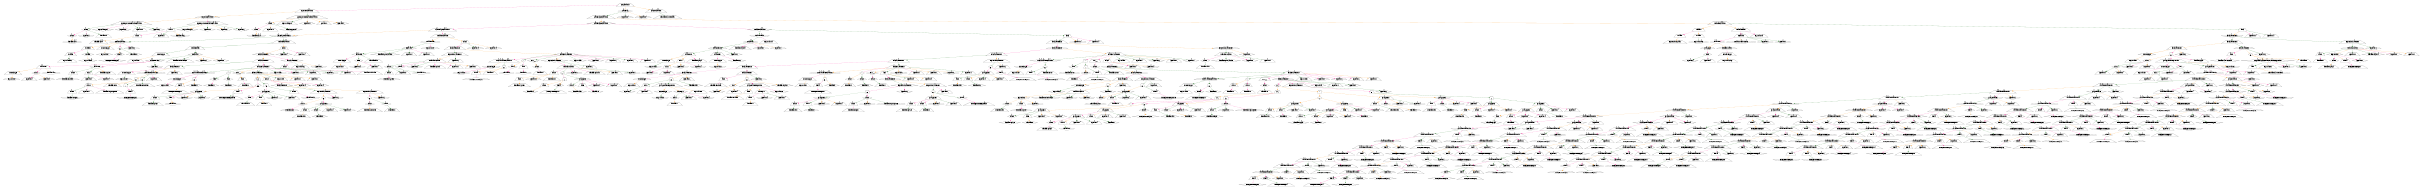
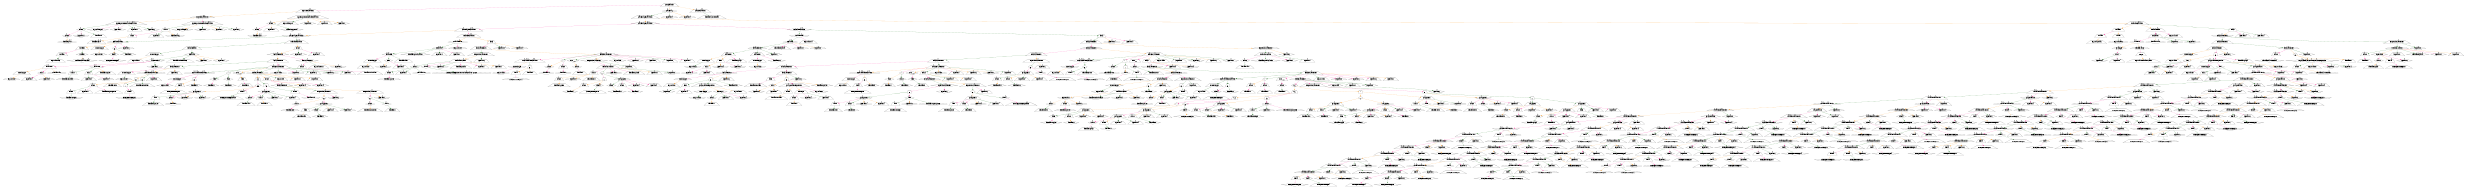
(1675, 42) -> (2097, 42)
(1741, 42) -> (2156, 42)
(1727, 48) -> (2140, 48)
(1727, 54) -> (2141, 54)
(88, 61) -> (82, 61)
(1727, 61) -> (2144, 61)
(300, 67) -> (319, 67)
none -> (462, 73)
(1168, 98) -> none
